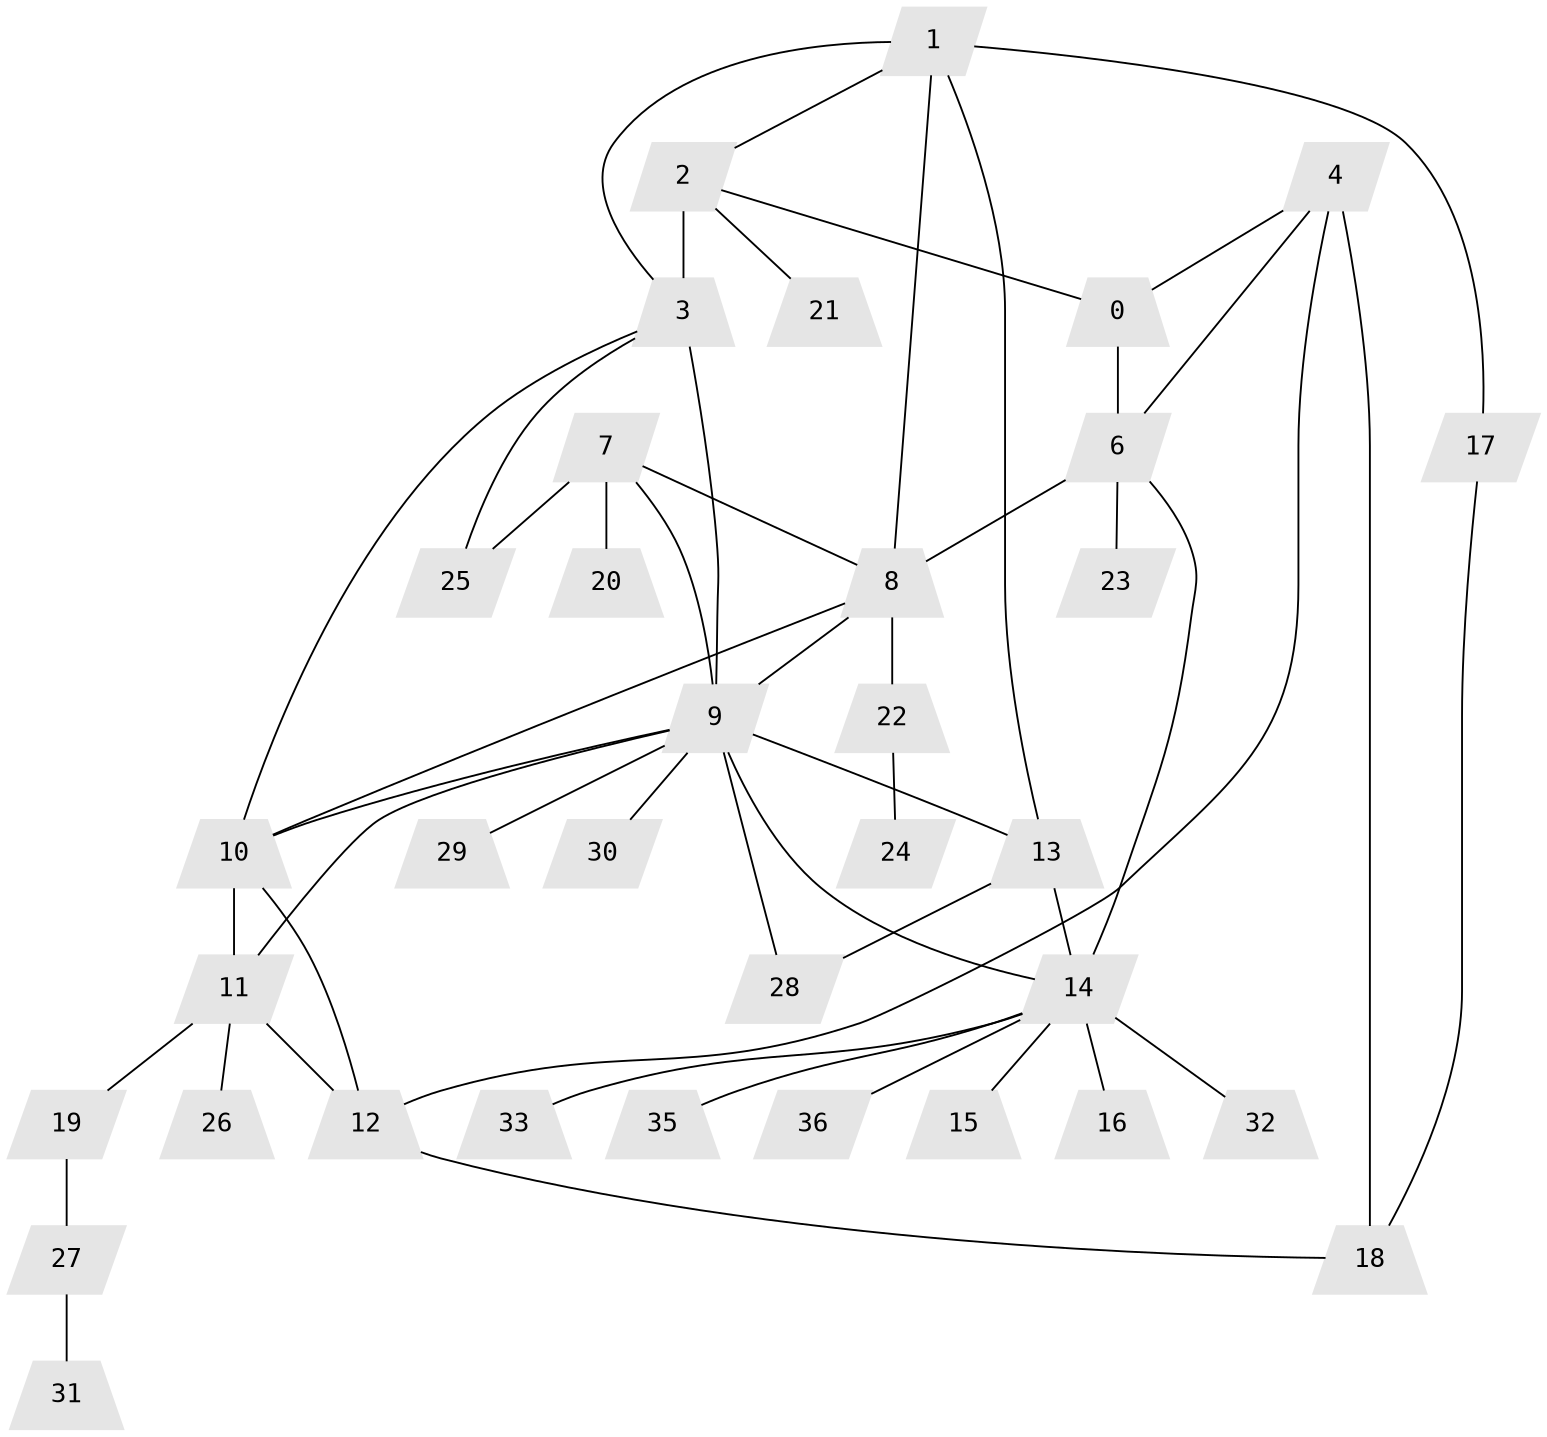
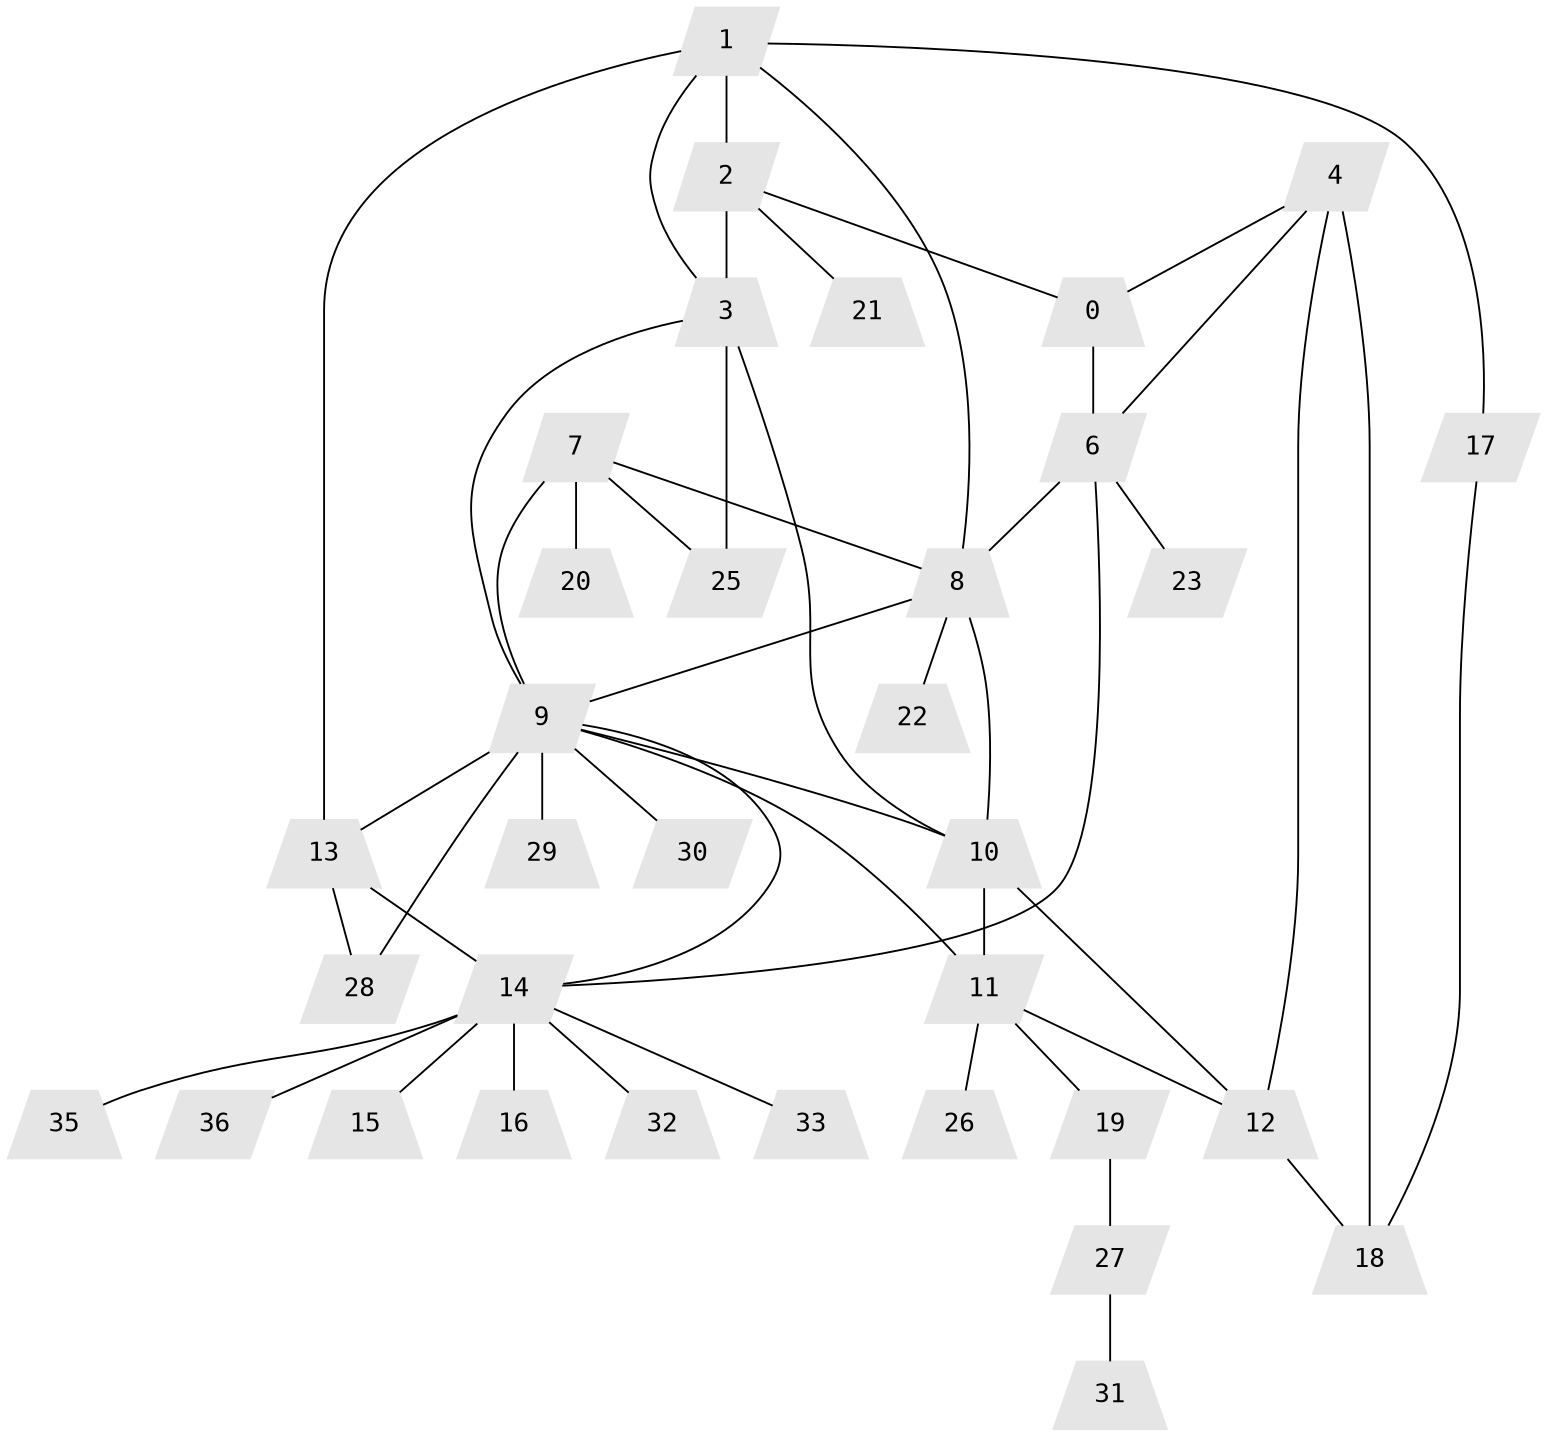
(896, 854) -> none
